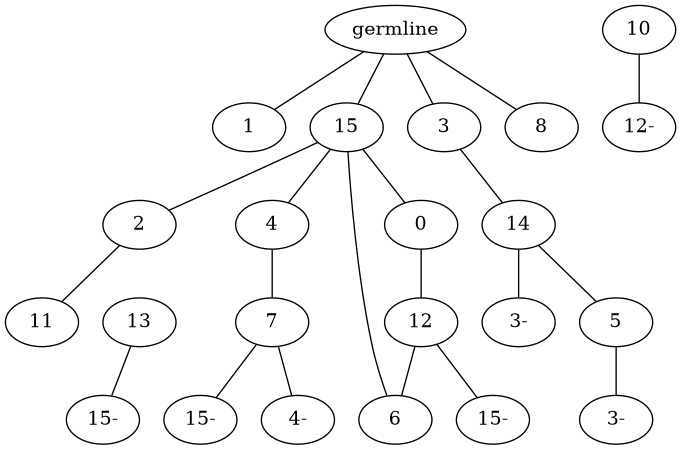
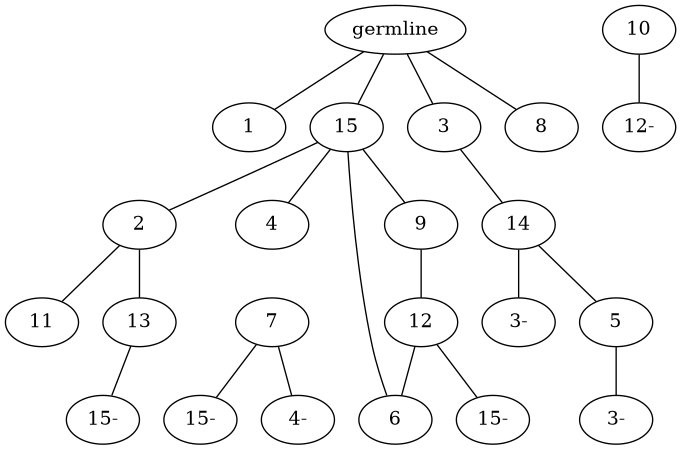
(421, 225) -> (421, 225)
none -> (139, 274)
(272, 274) -> none
